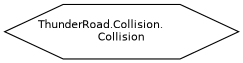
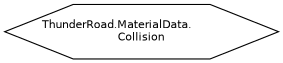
(122, 32) -> (142, 32)
